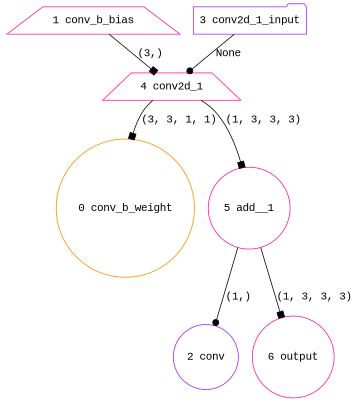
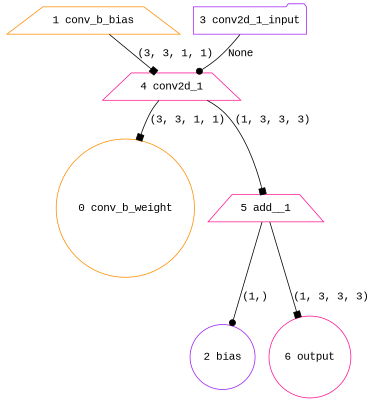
(93, 21) -> (93, 21)
(150, 54) -> (175, 54)
(249, 208) -> (266, 208)
(206, 357) -> (223, 357)
